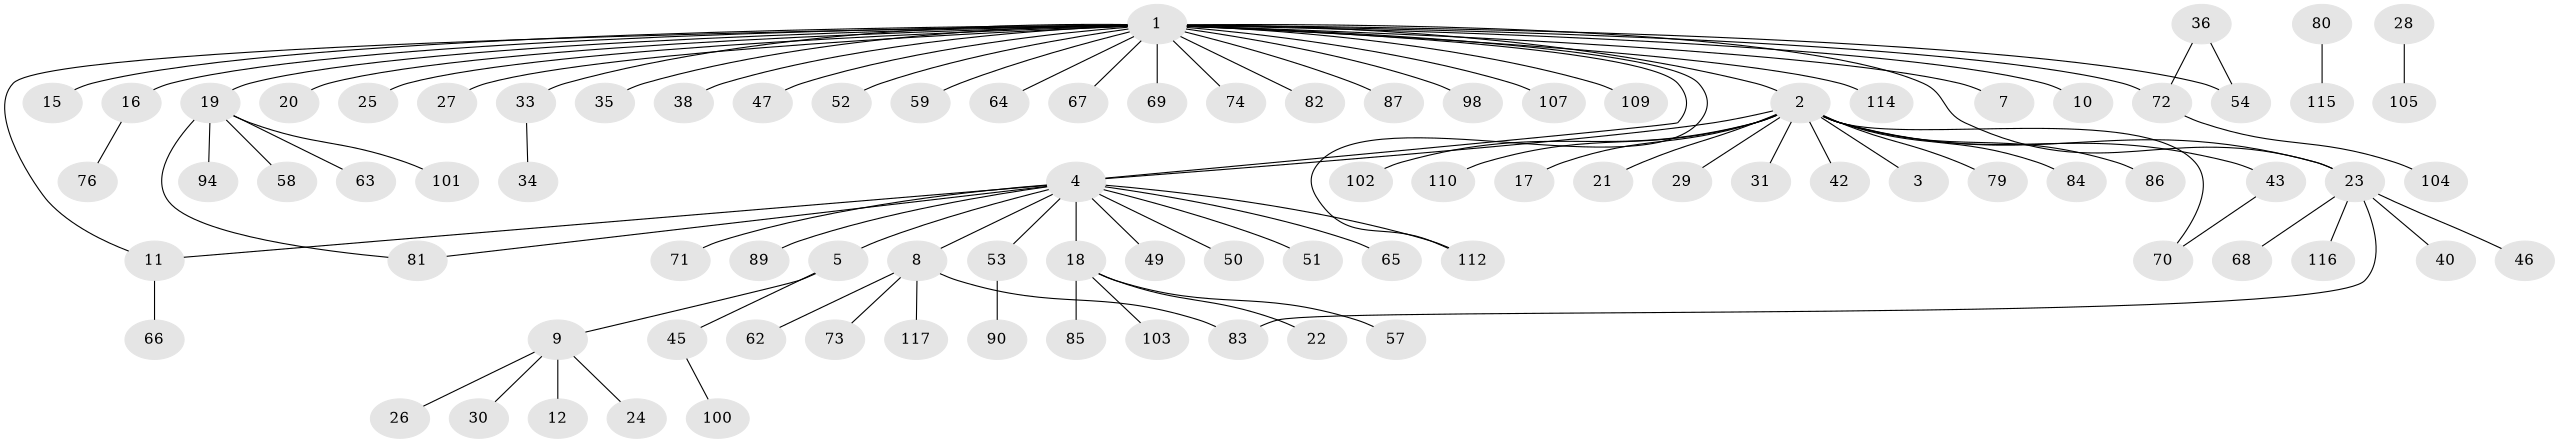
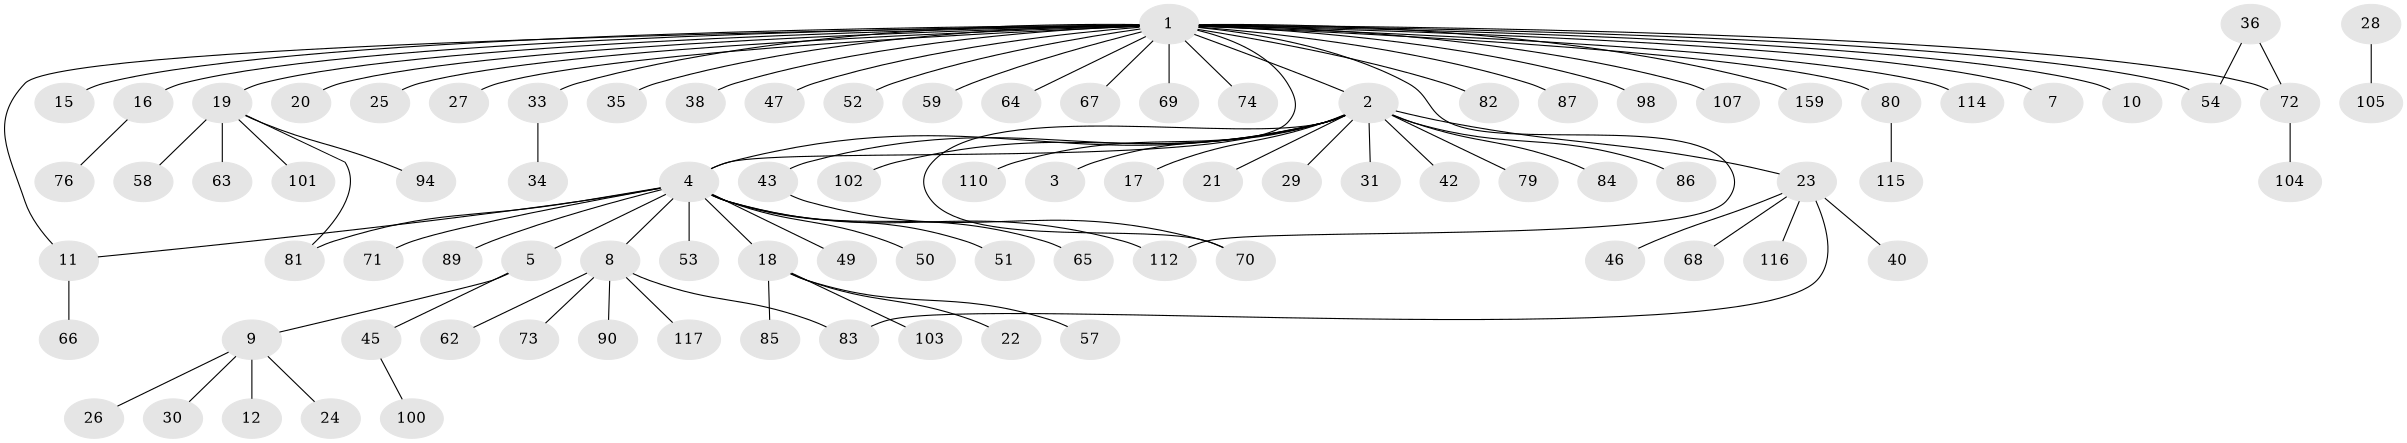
(1940, 97) -> (1535, 45)
(1636, 103) -> (1810, 103)
(997, 300) -> (609, 300)
